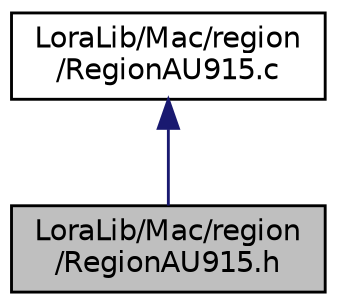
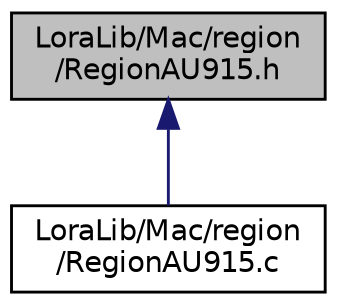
(168, 167) -> (168, 167)
